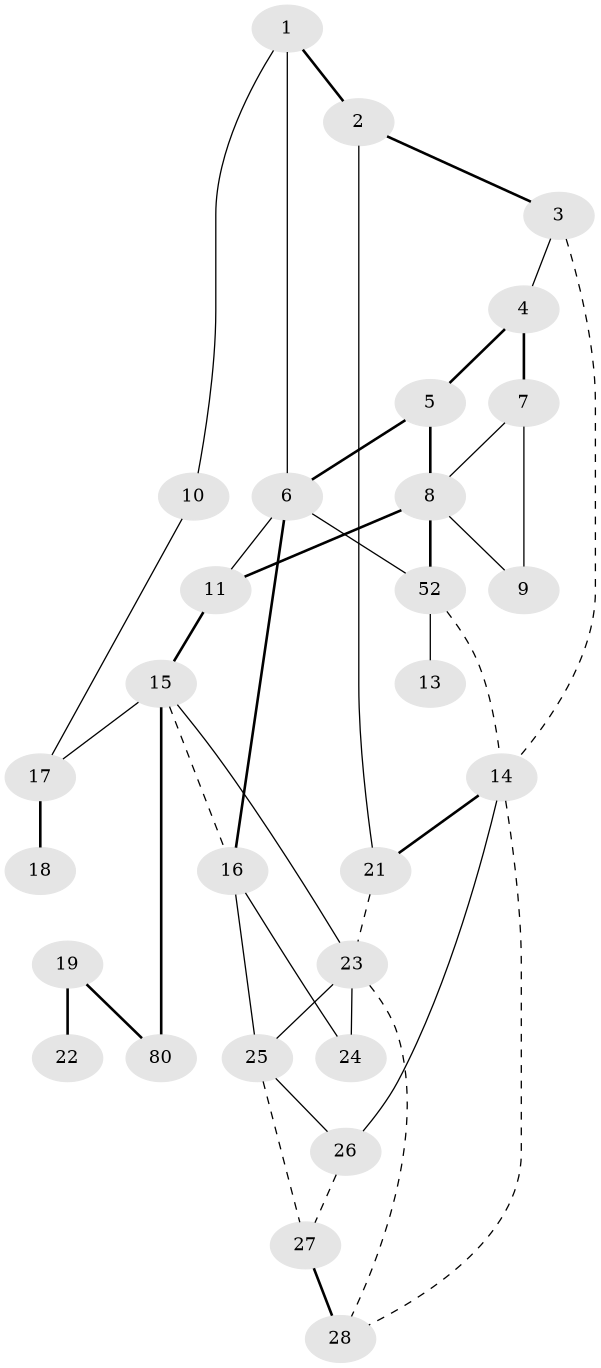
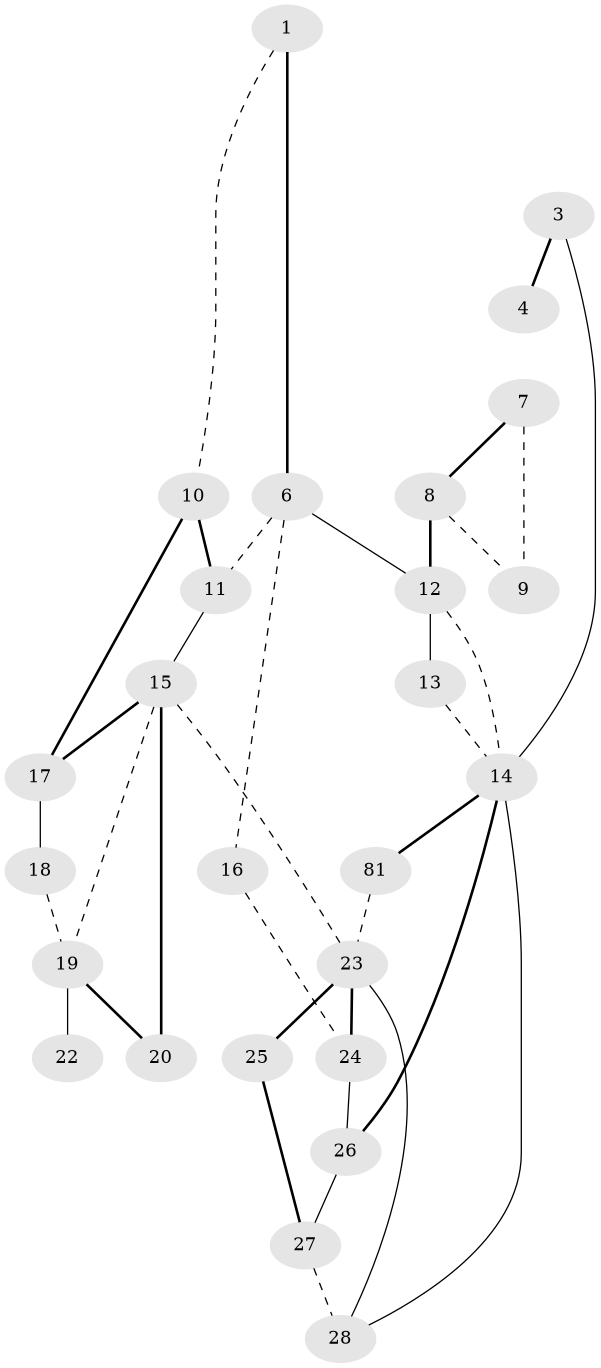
(359, 122) -> none
(216, 256) -> (216, 256)
(542, 262) -> (542, 262)
(287, 263) -> (287, 263)
(524, 356) -> none
(430, 403) -> none
(477, 450) -> (477, 450)
(524, 497) -> (524, 497)
(595, 506) -> (595, 506)
(252, 543) -> (252, 543)
(323, 543) -> (205, 543)
(477, 543) -> (477, 543)
(430, 590) -> (430, 590)
(117, 637) -> (117, 637)
(189, 637) -> (189, 637)
(260, 684) -> (260, 684)
(101, 731) -> (101, 731)
none -> (466, 731)
(197, 777) -> (114, 824)
(262, 821) -> (262, 821)
(40, 824) -> (40, 824)
(376, 871) -> (376, 871)
none -> (54, 918)
(245, 965) -> none
(291, 965) -> (291, 965)
(445, 973) -> (445, 973)
(305, 1011) -> (305, 1011)
(68, 1012) -> (68, 1012)
(352, 1012) -> (352, 1012)
(161, 1058) -> (161, 1058)
(521, 1097) -> (521, 1097)
(302, 1105) -> (348, 1105)
(404, 1151) -> (404, 1151)
(281, 1152) -> (281, 1152)
(326, 1199) -> (326, 1199)
(323, 1292) -> (323, 1292)
